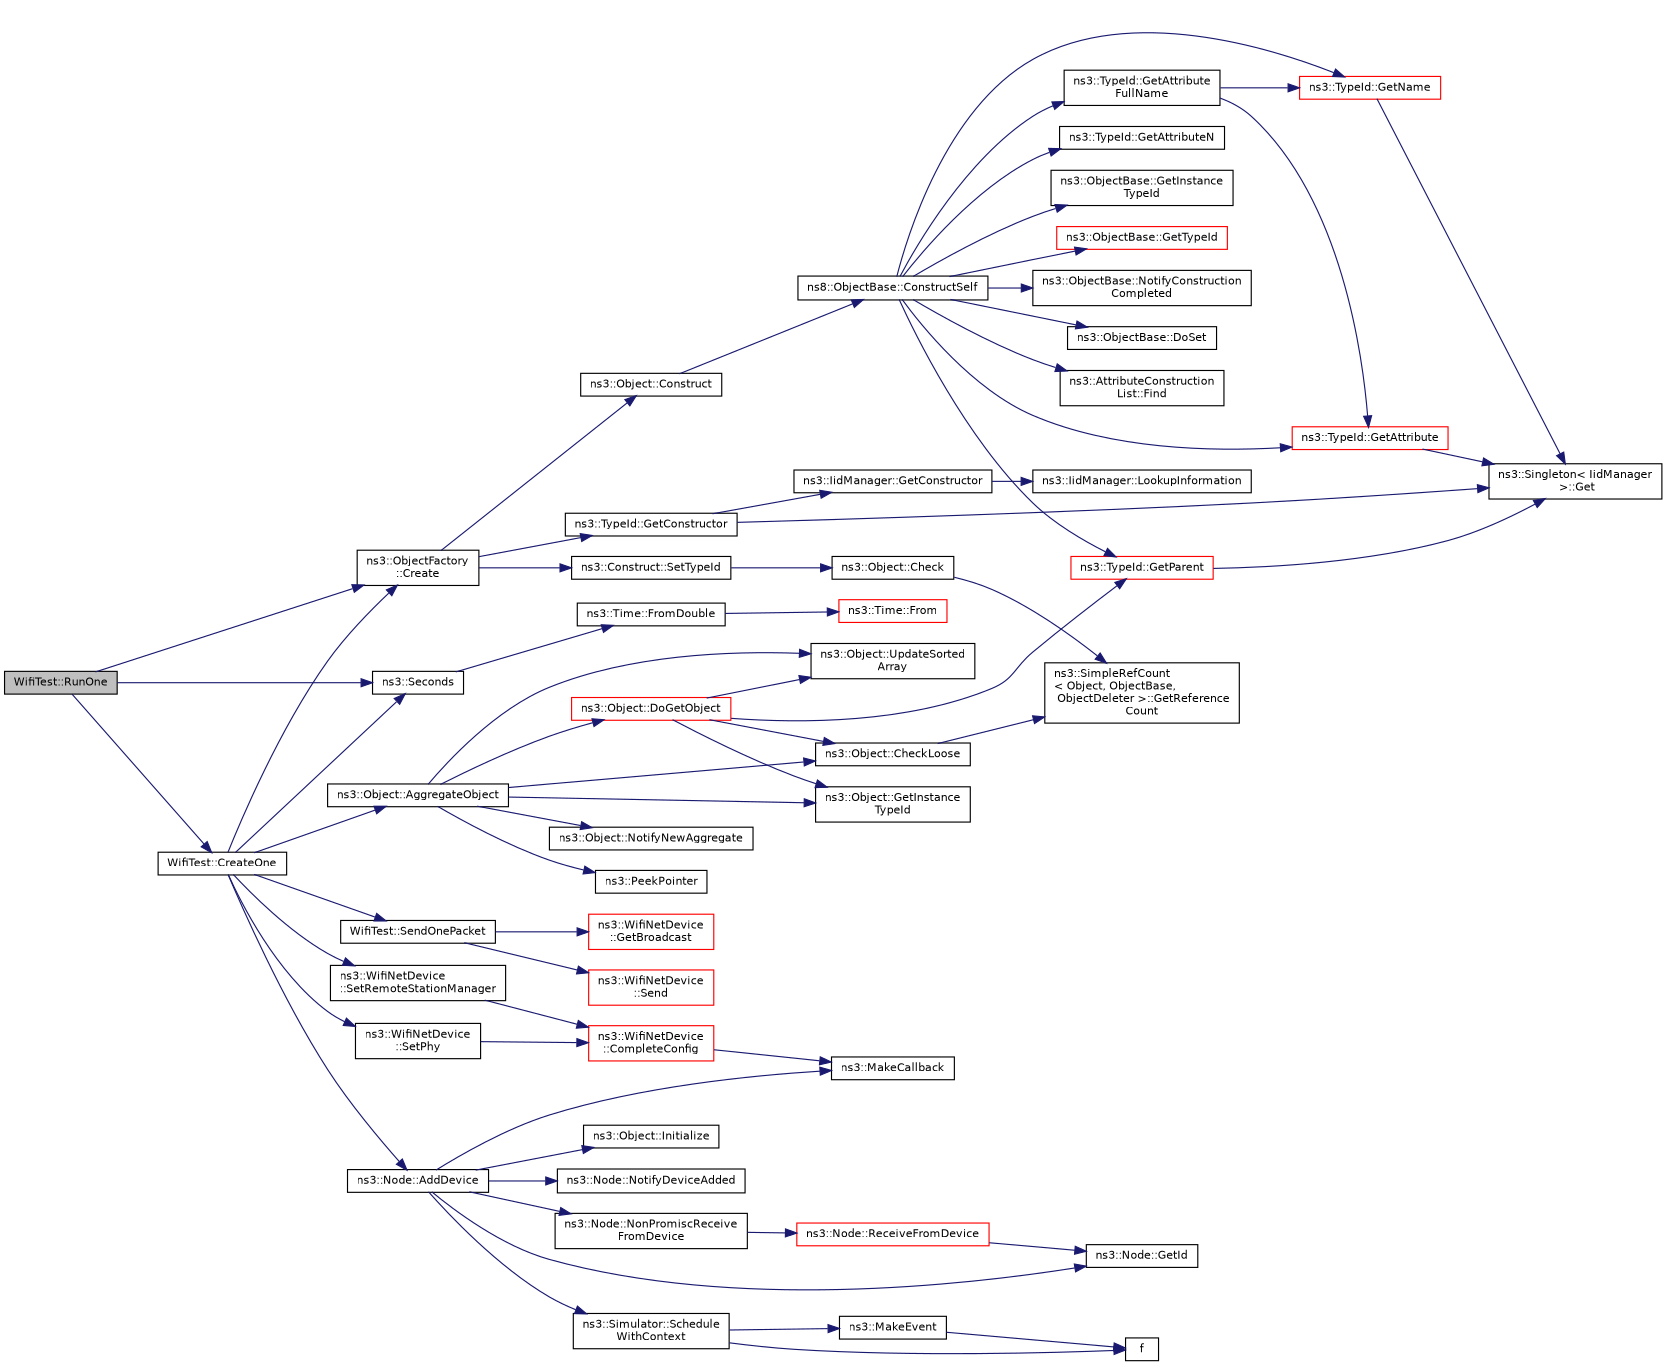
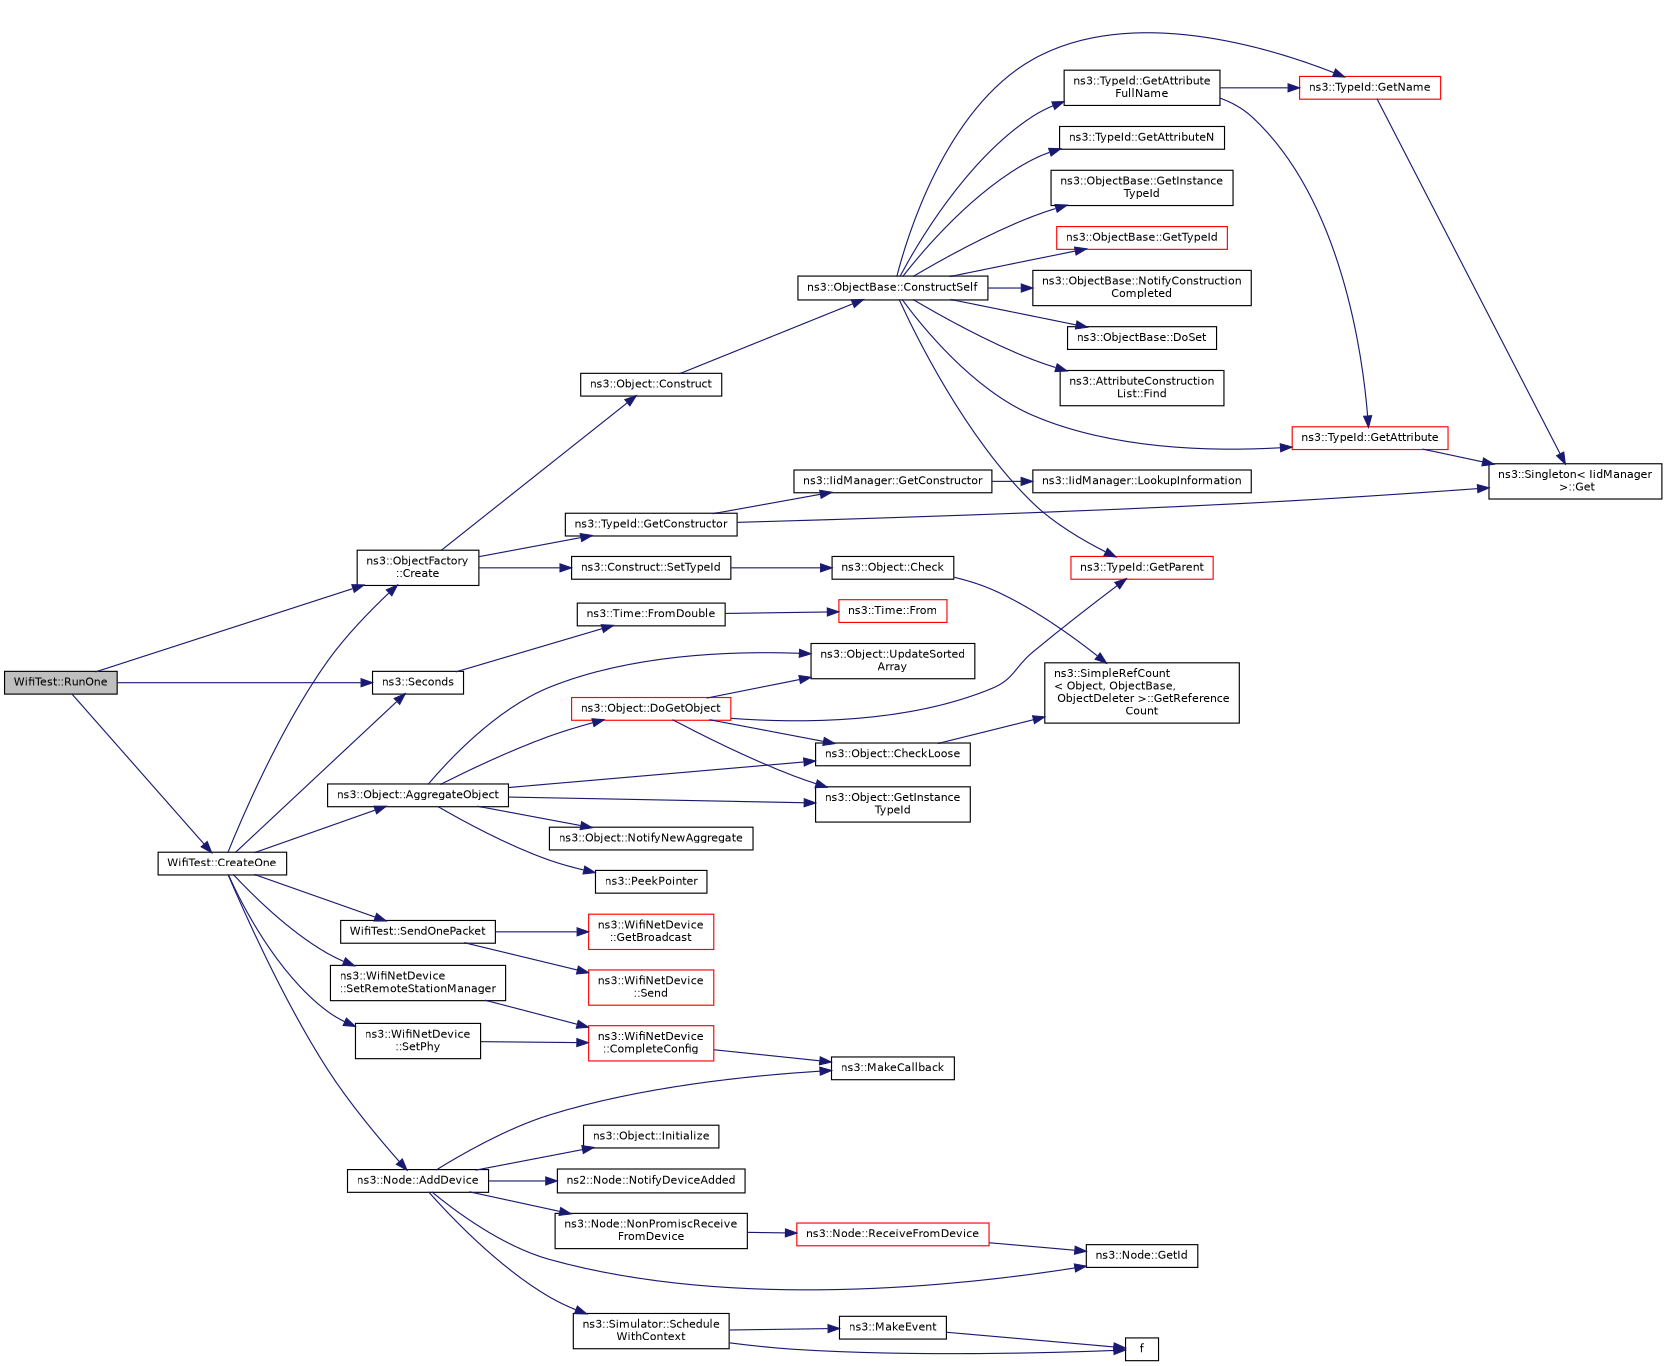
(893, 288) -> (893, 288)
(1378, 555) -> none
(651, 1181) -> (651, 1181)
